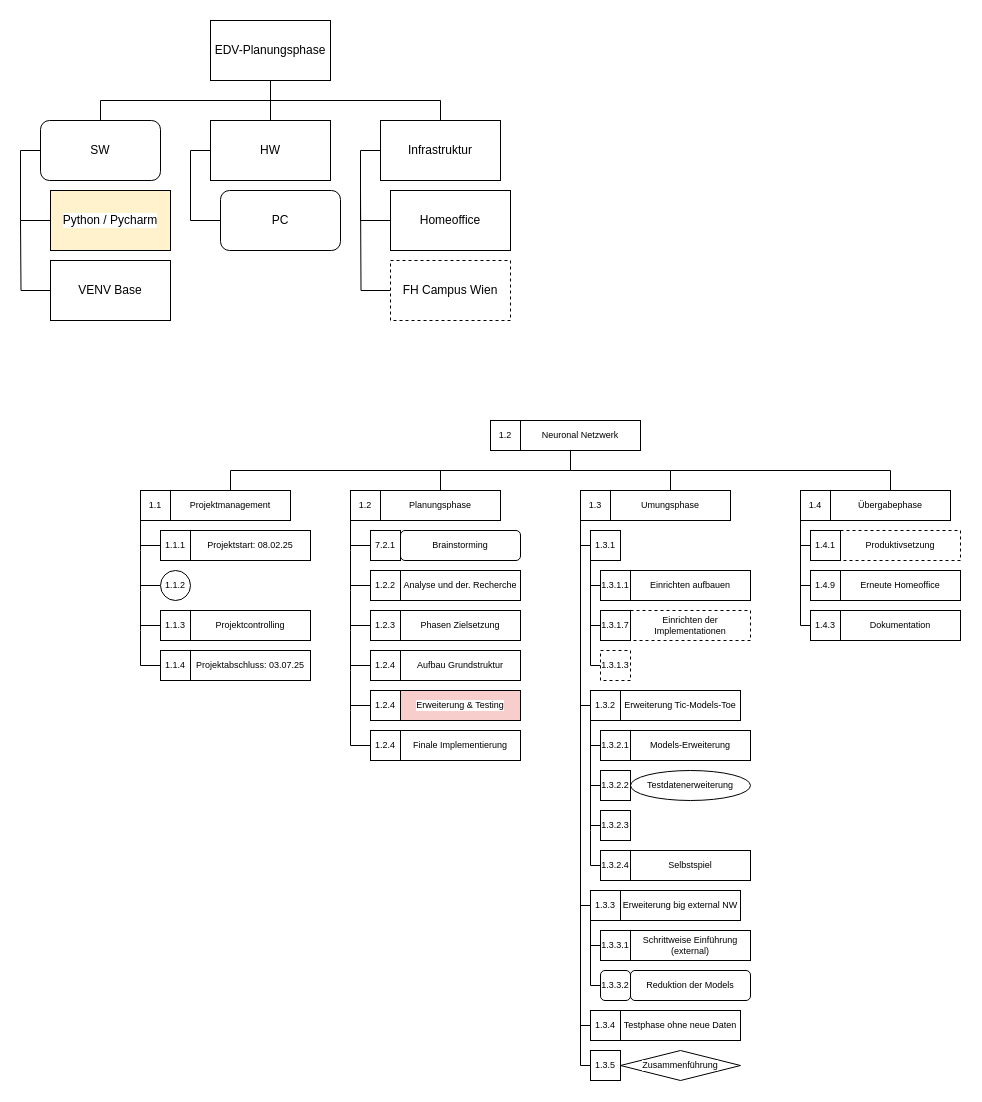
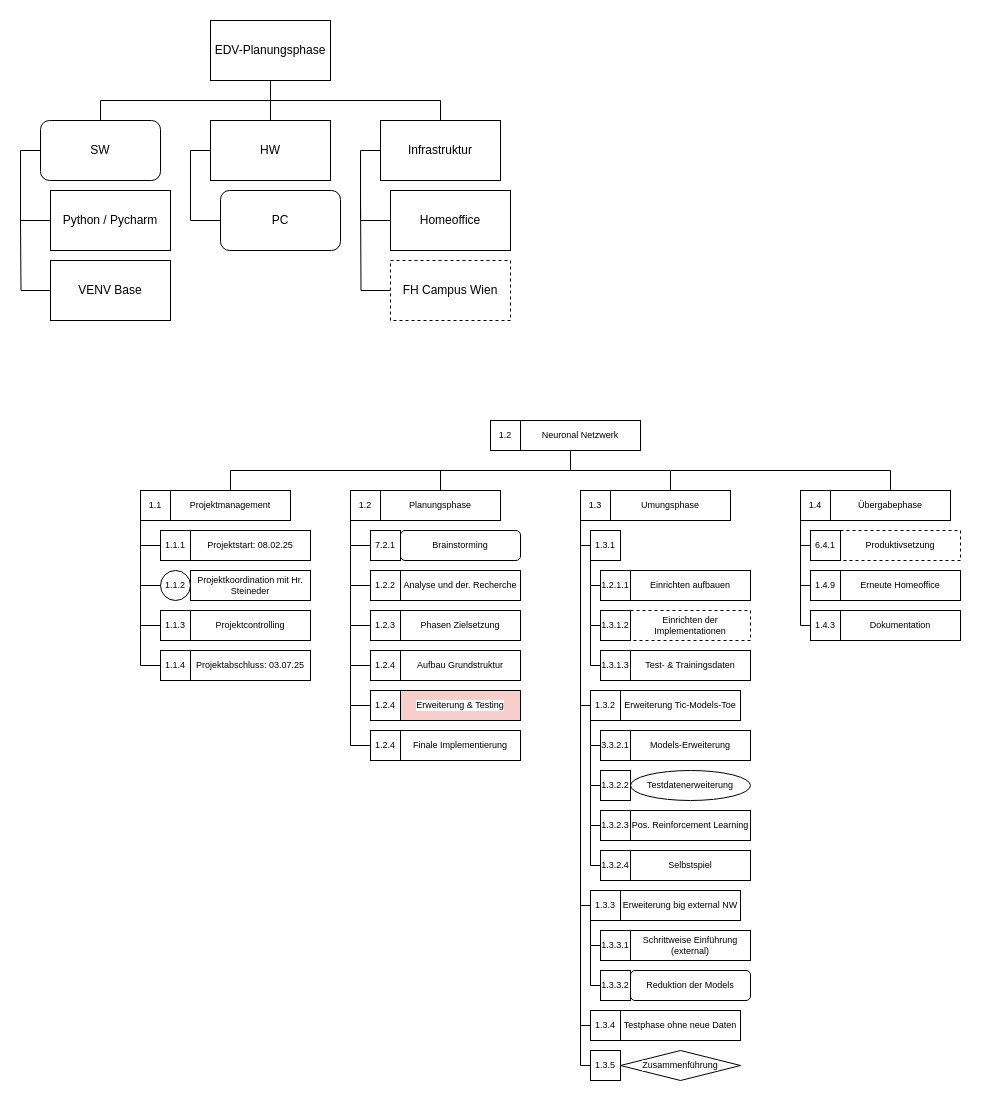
(111, 221) -> (111, 221)
(826, 546) -> (826, 546)
none -> (251, 586)
(616, 586) -> (616, 586)
(616, 626) -> (616, 626)
(616, 666) -> (616, 666)
none -> (691, 666)
(616, 746) -> (616, 746)
none -> (691, 826)
(616, 986) -> (616, 986)
